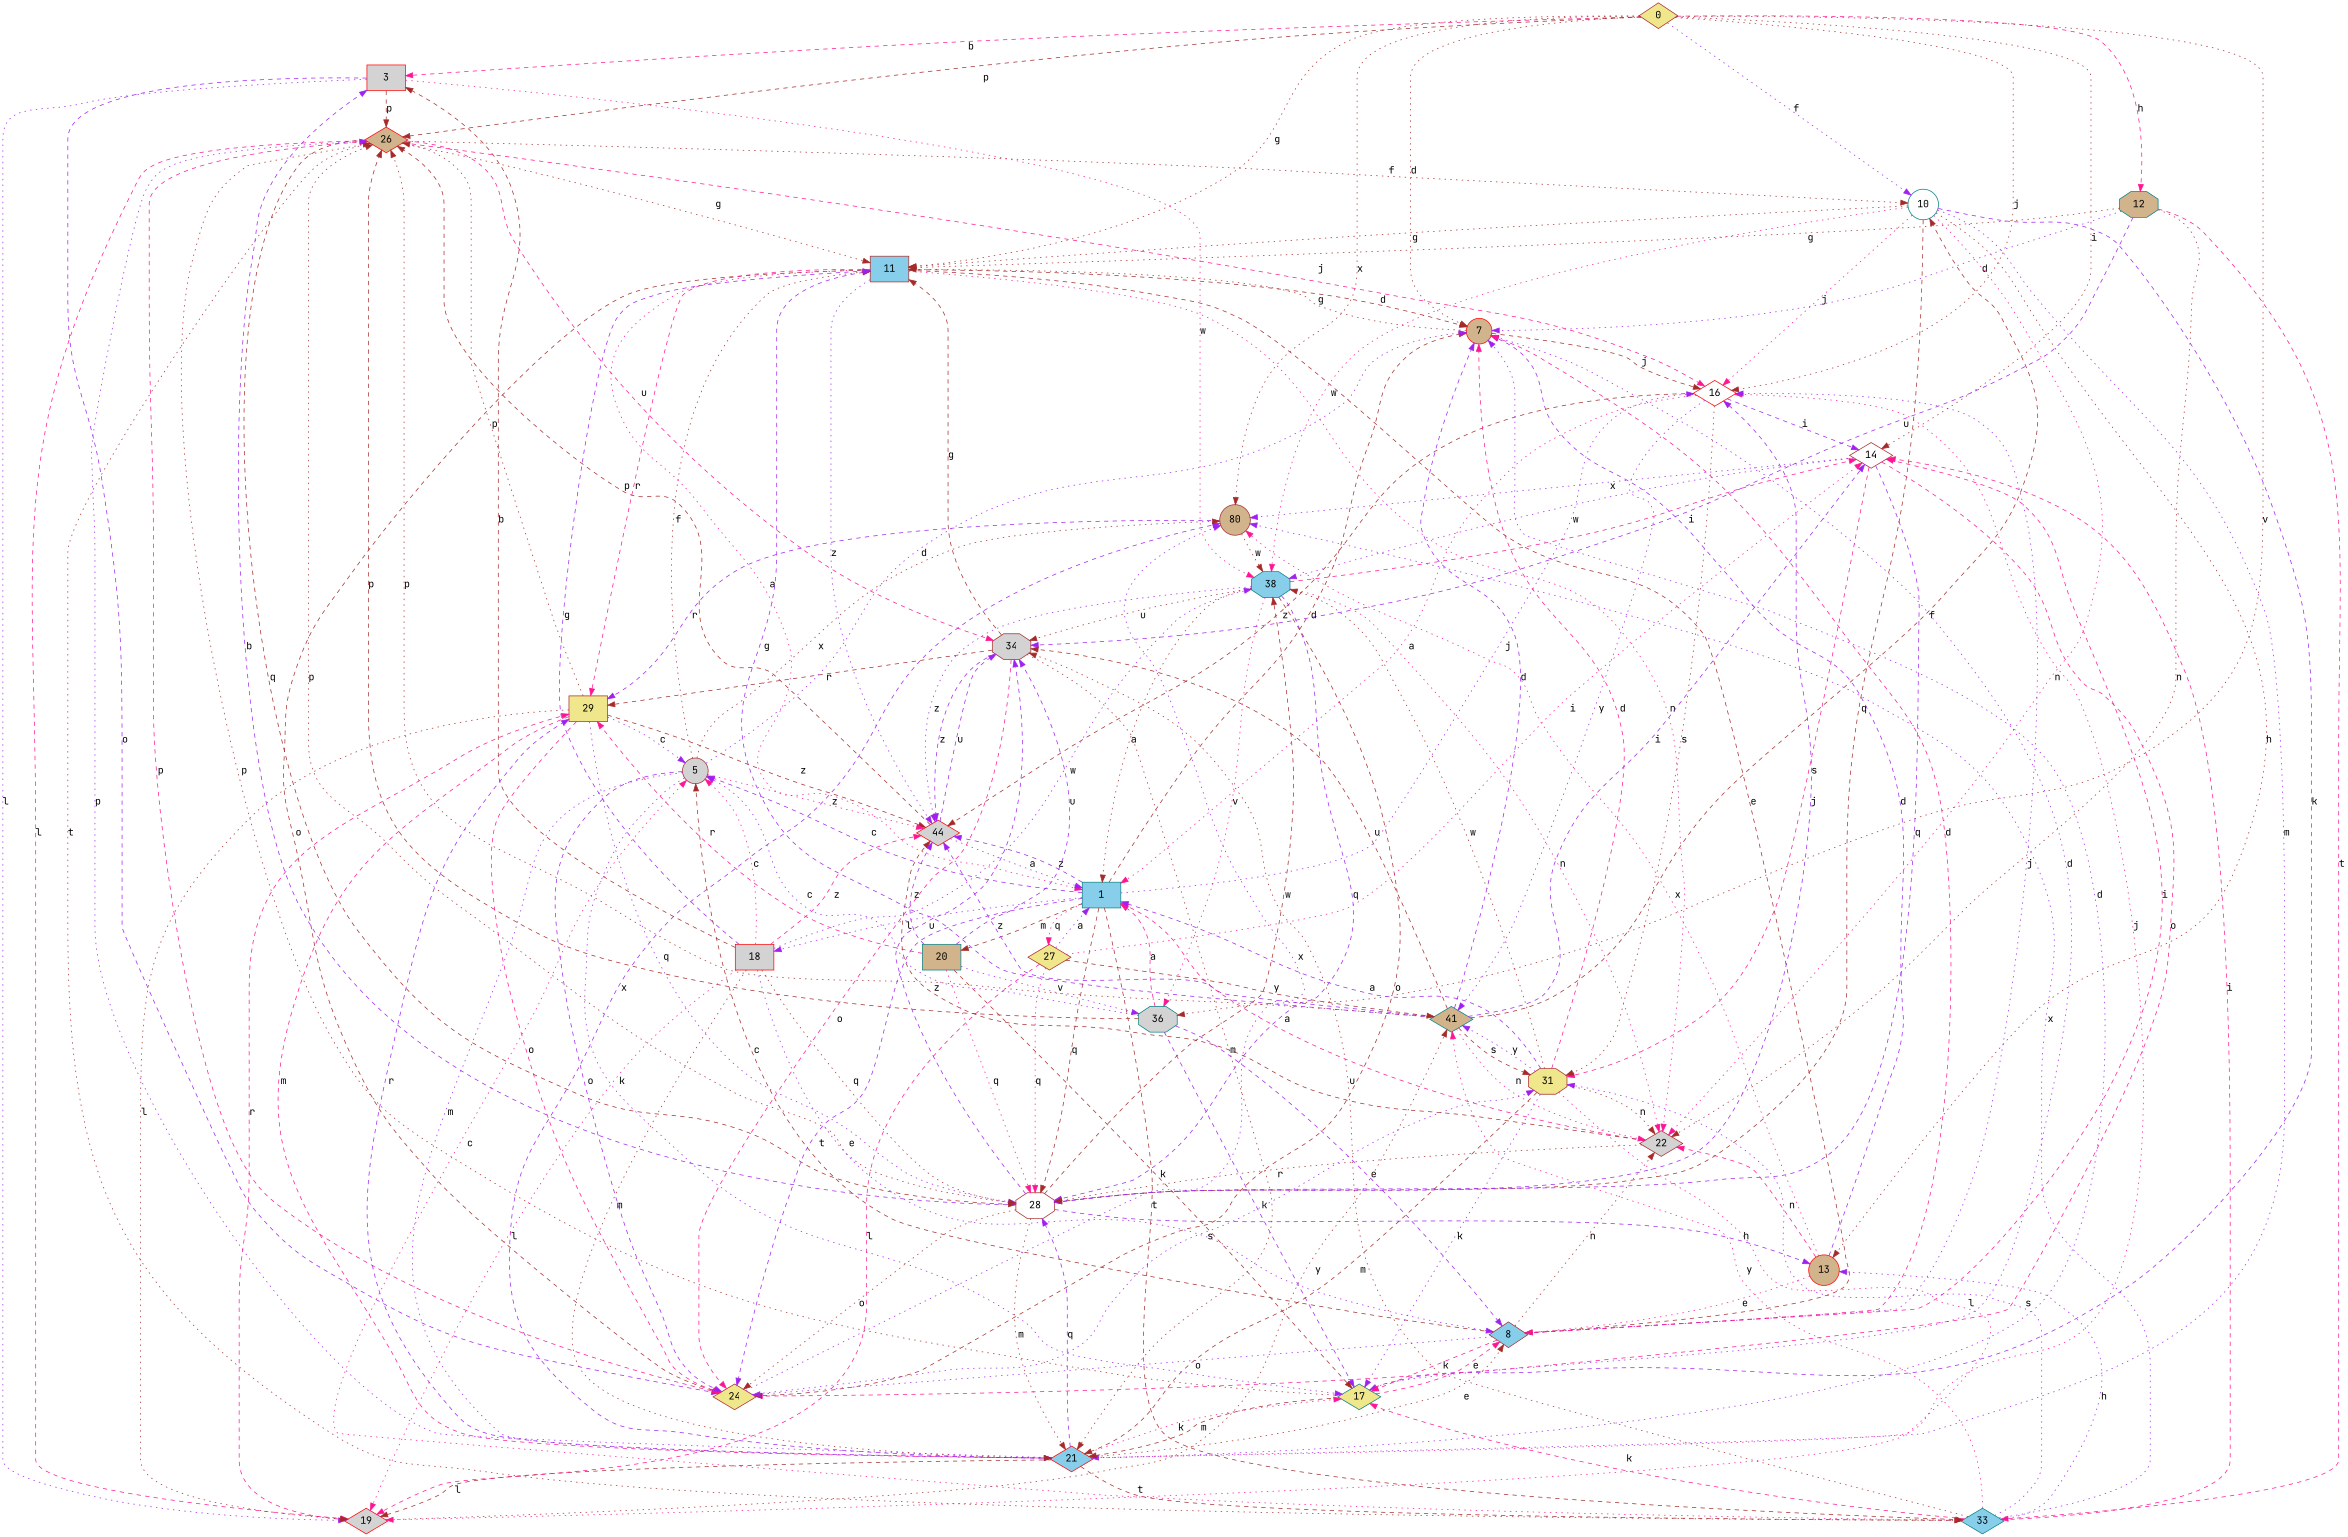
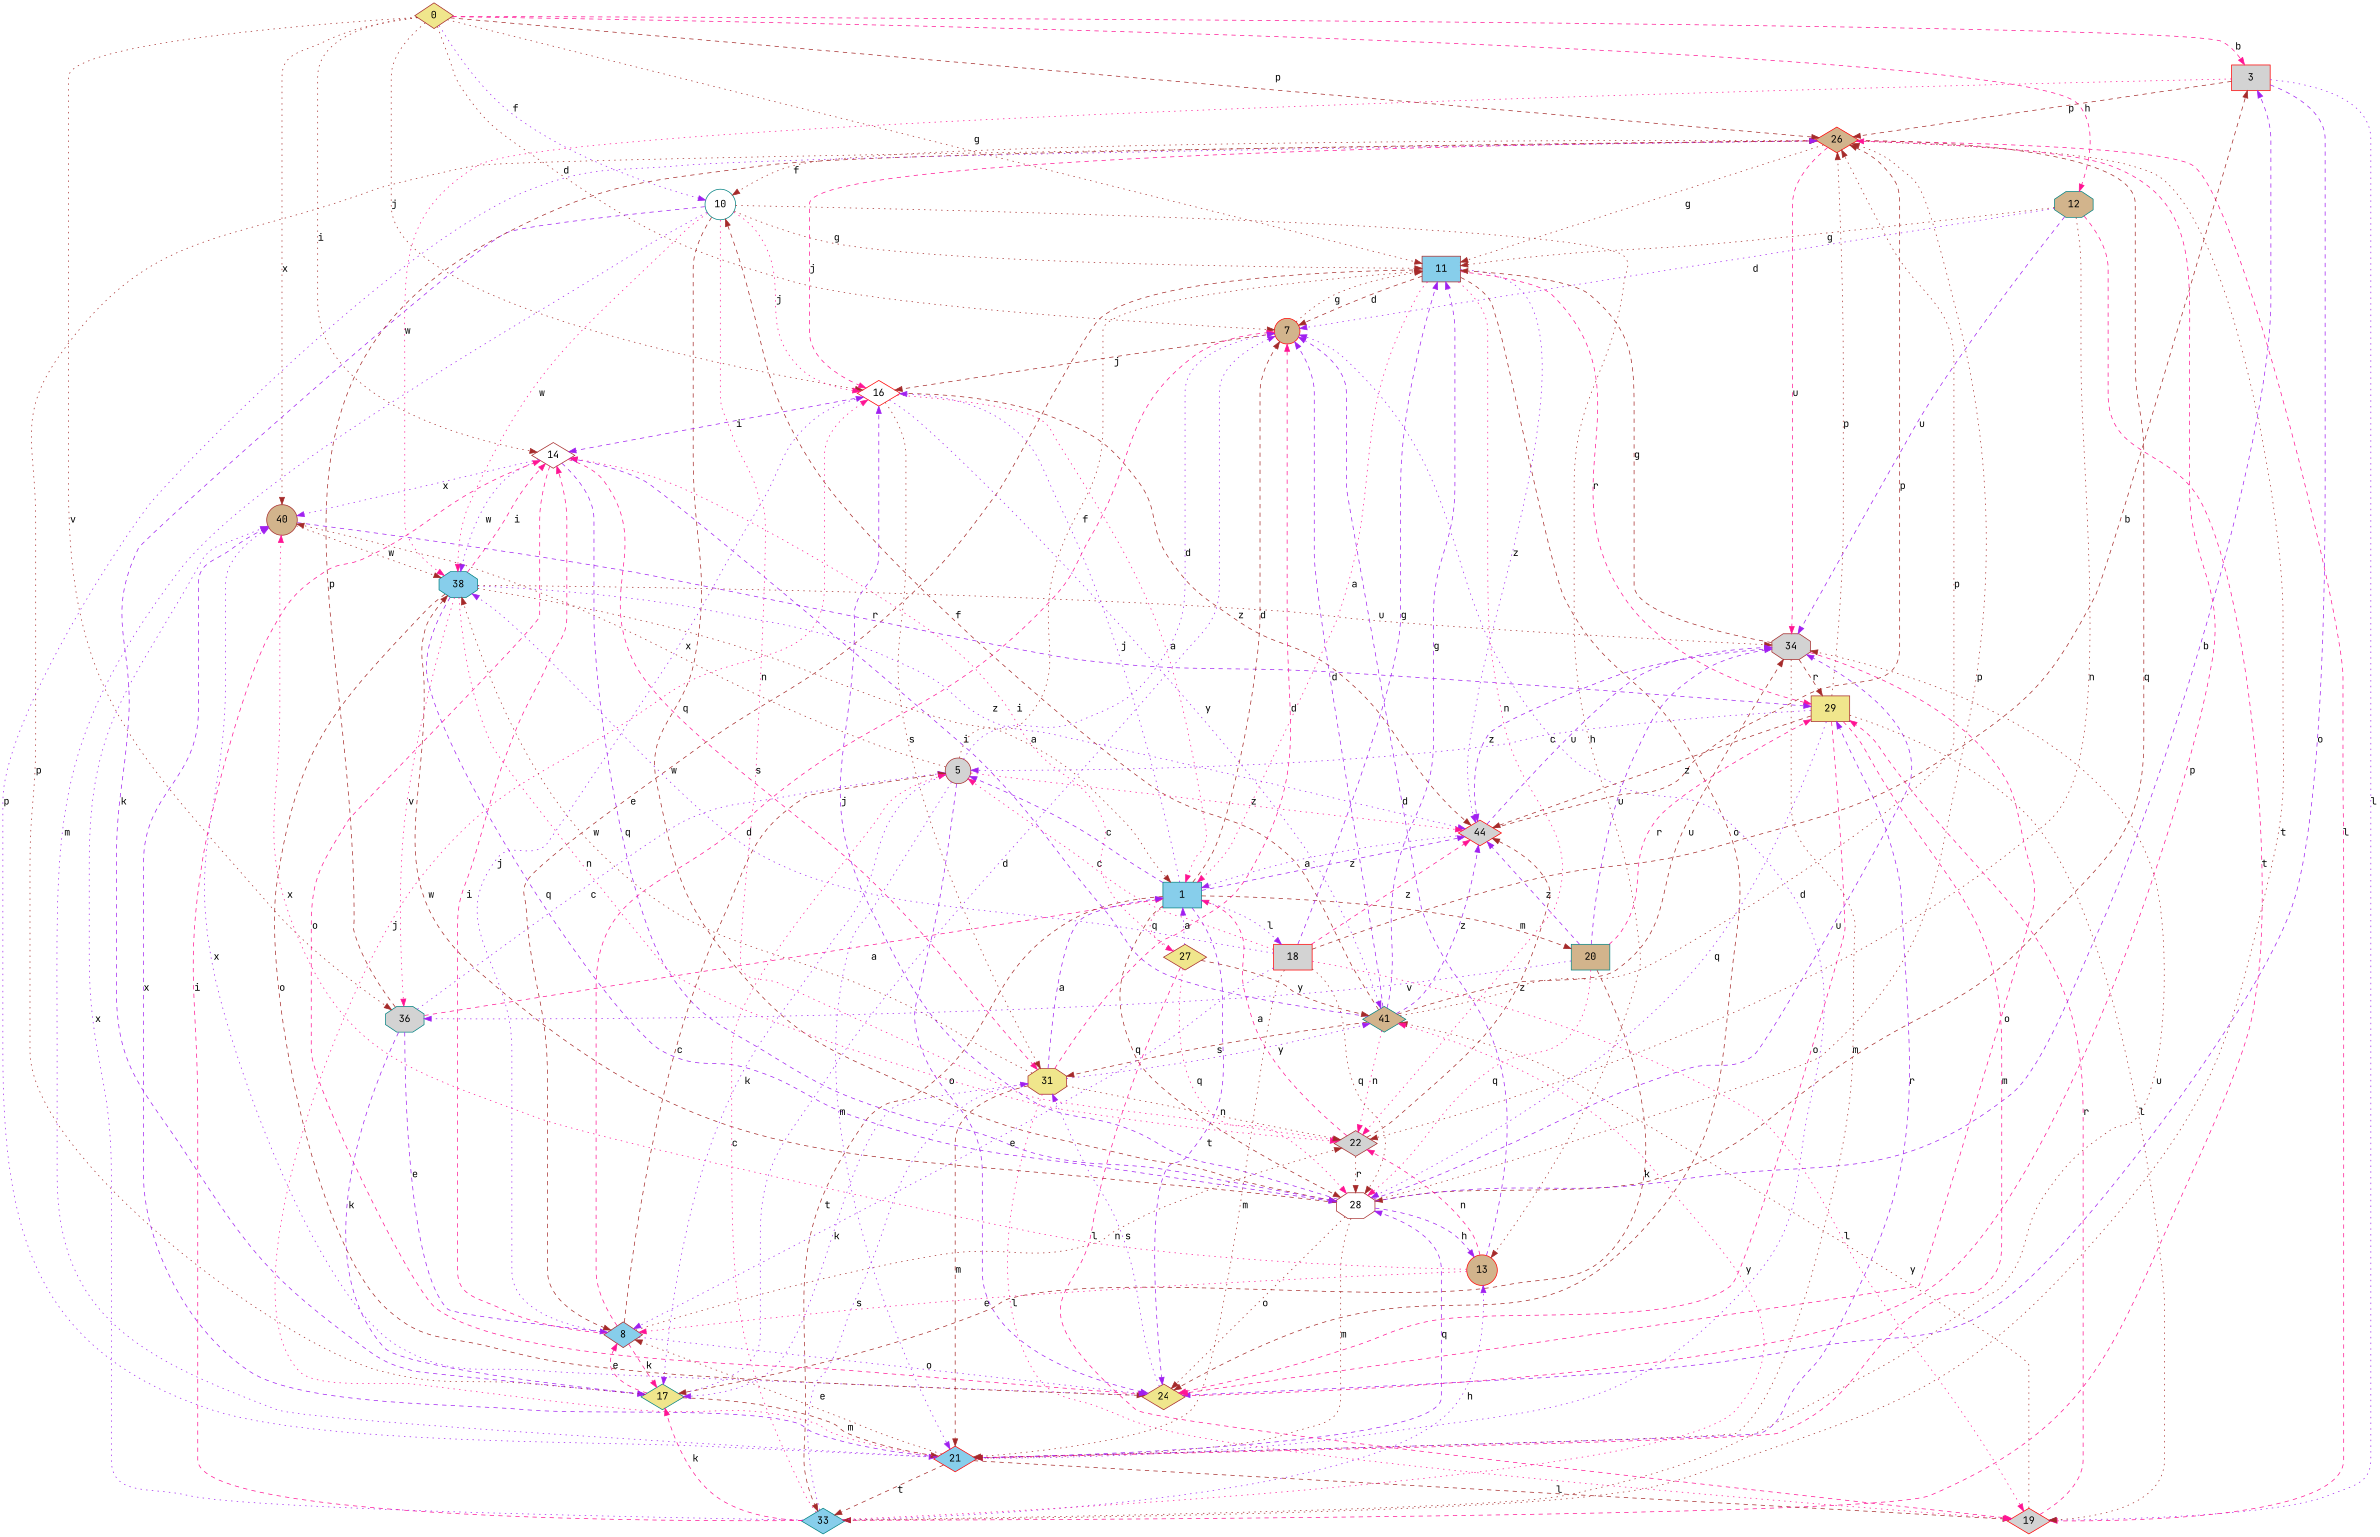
(1235, 520) -> (282, 520)
(1201, 1418) -> none
